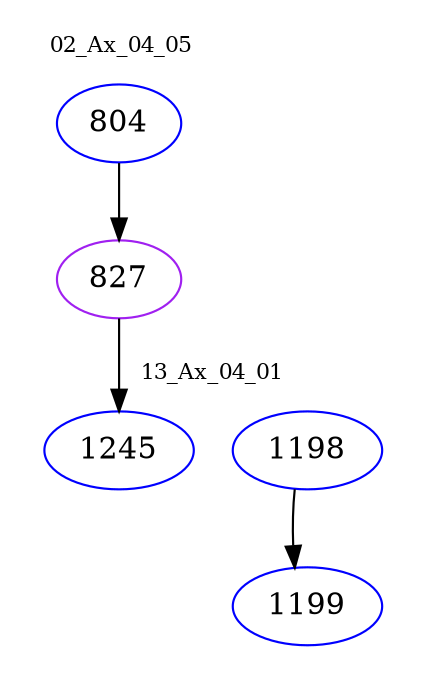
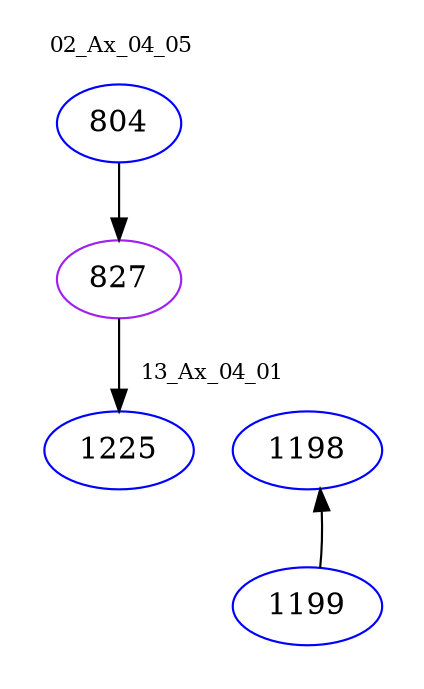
(119, 450) -> (119, 450)
(293, 517) -> (322, 540)
